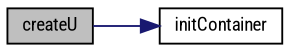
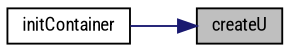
(117, 26) -> (154, 26)
